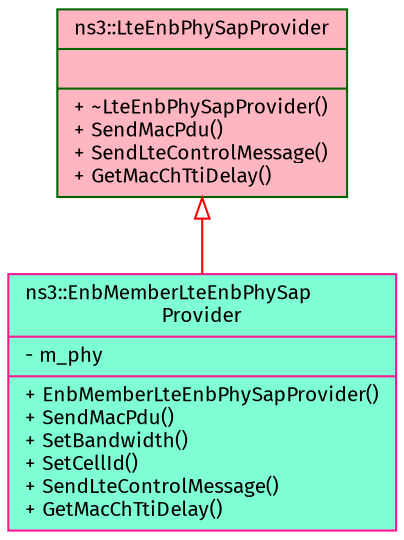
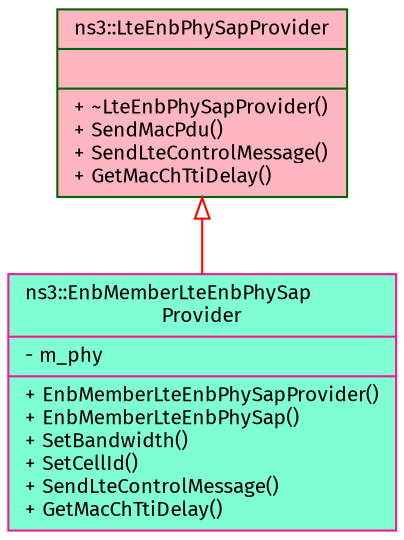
(100, 418) -> (163, 418)
